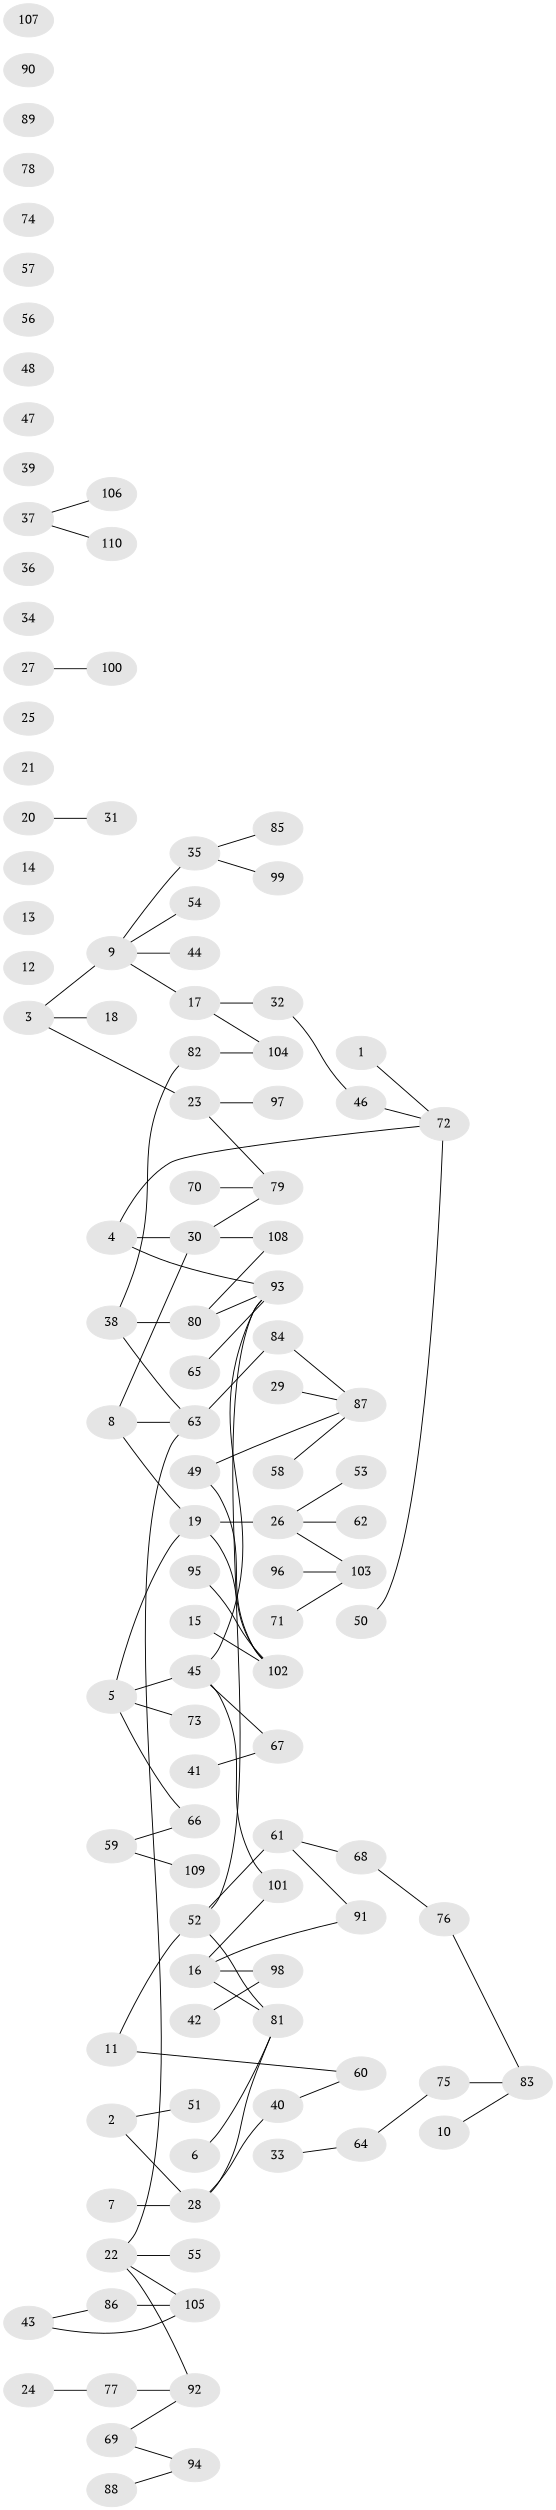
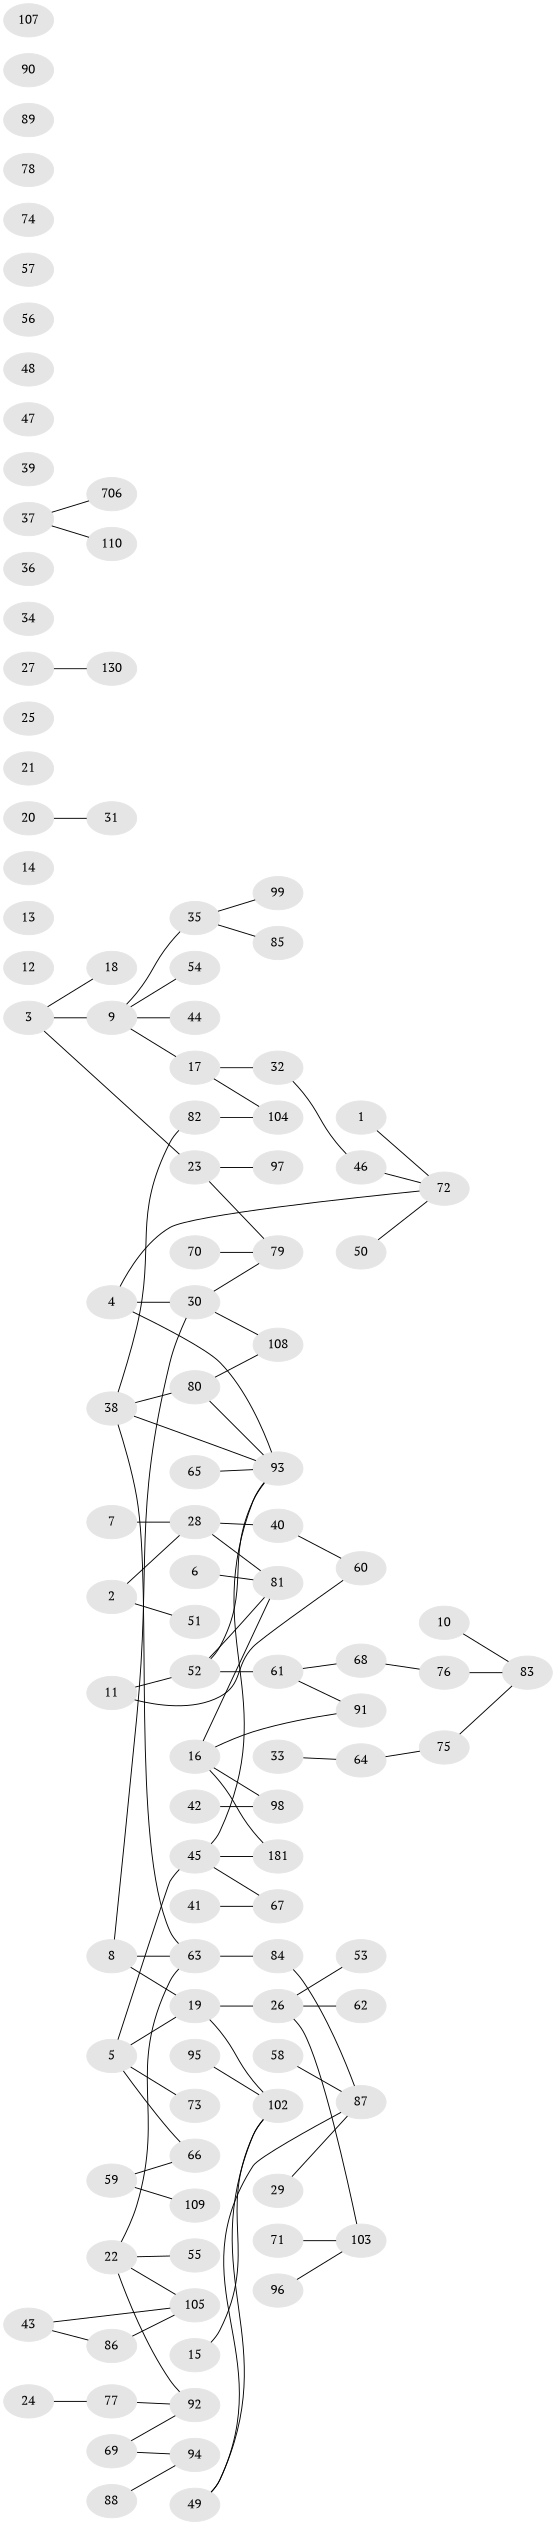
(112, 494) -> (112, 494)
(112, 669) -> (112, 669)
none -> (195, 1438)
(278, 1886) -> (278, 1856)
